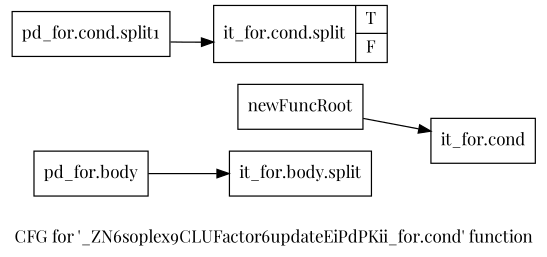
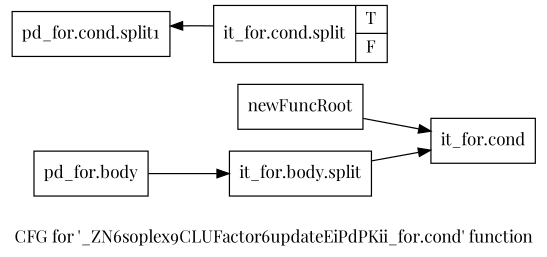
(186, 42) -> (198, 26)
none -> (395, 157)
